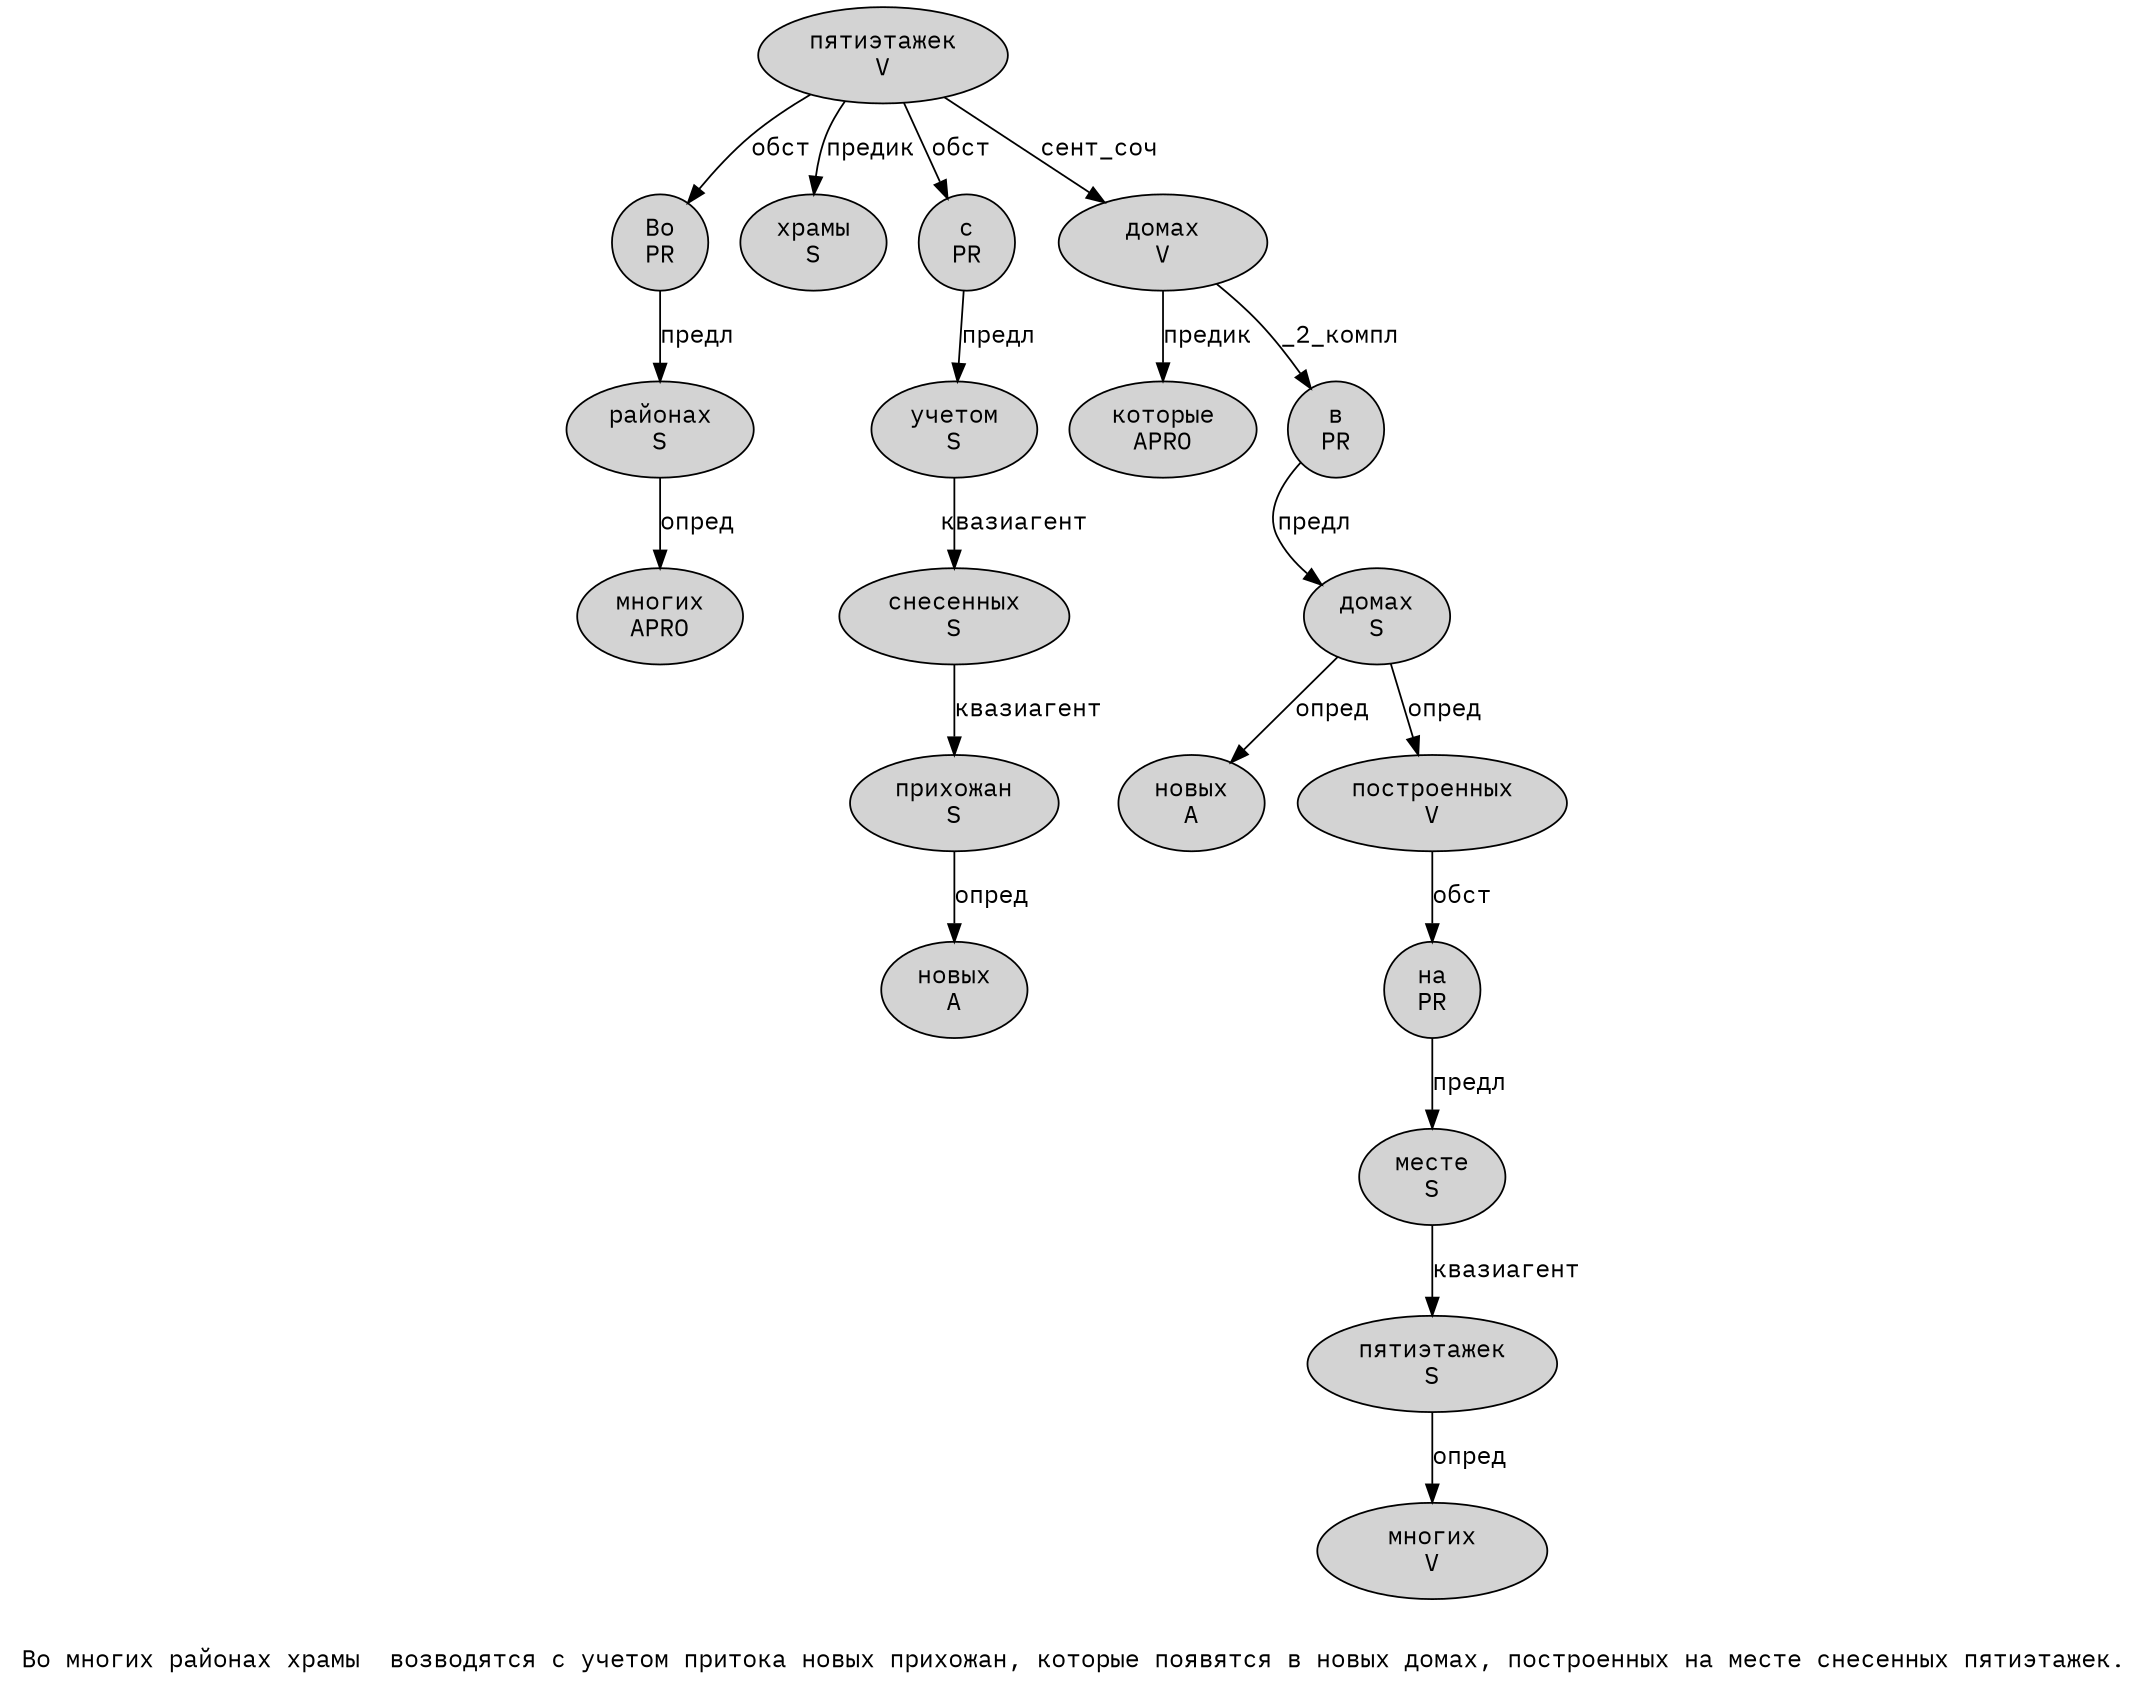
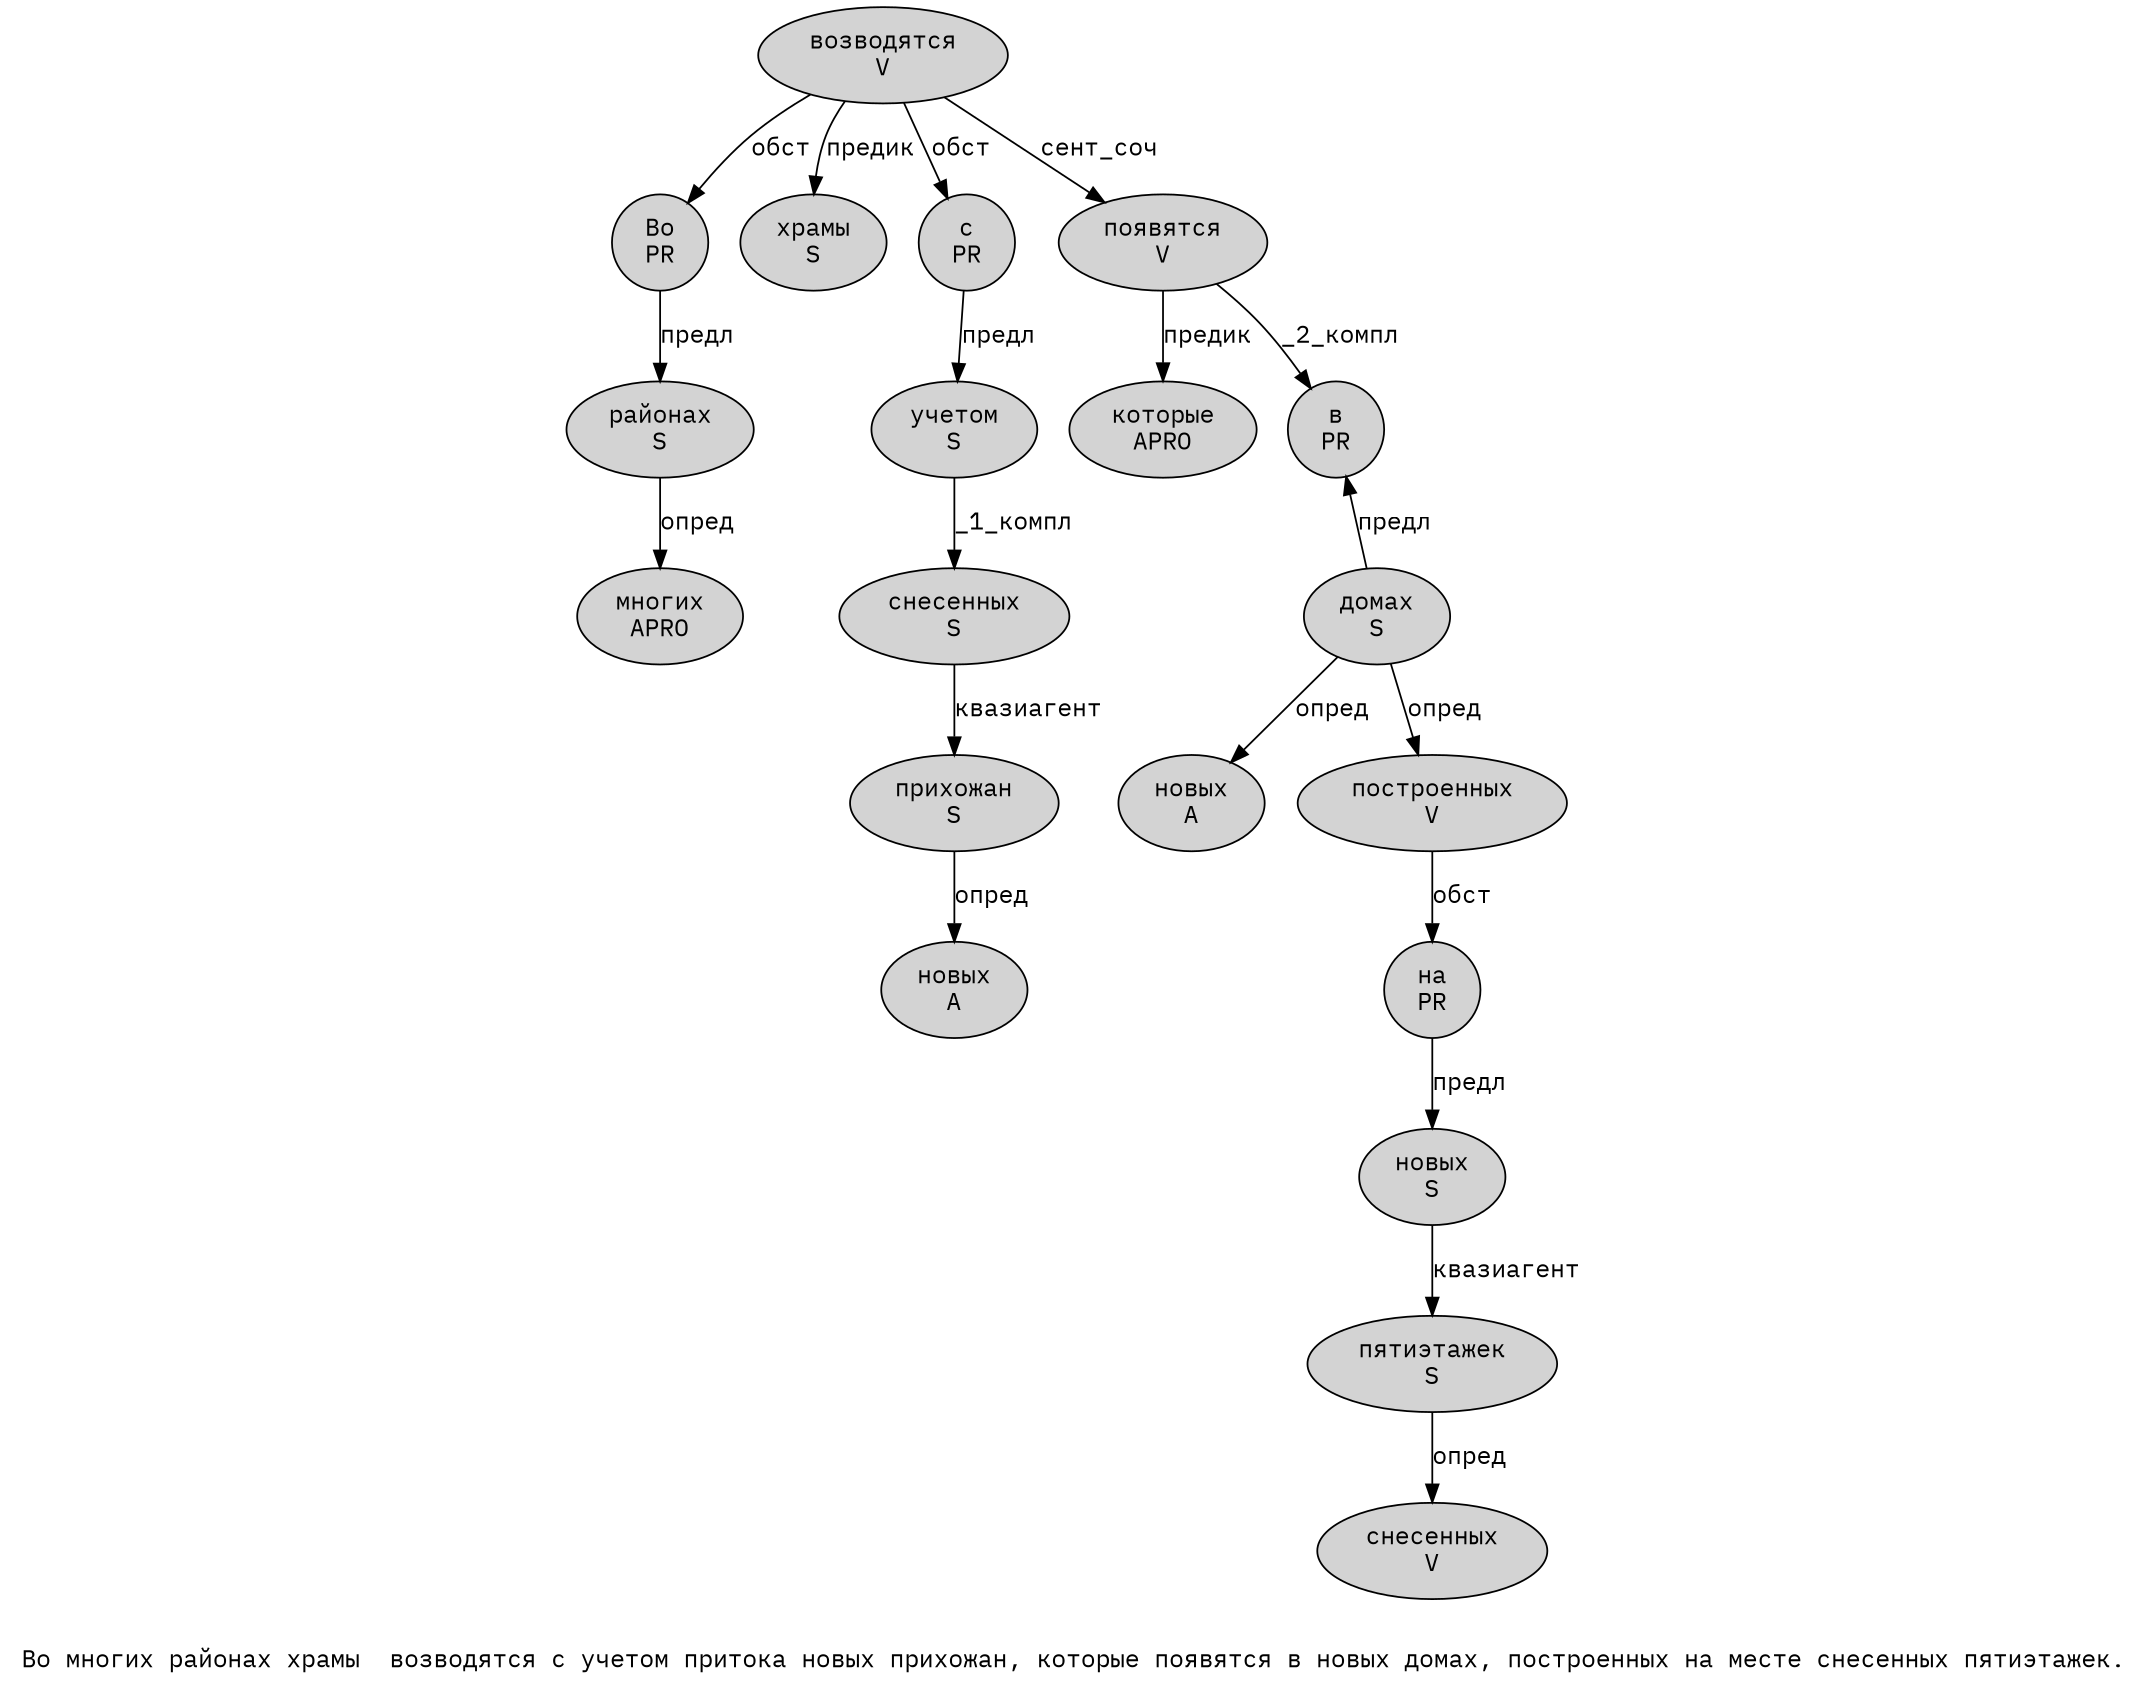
(883, 55) -> (883, 55)
(1163, 243) -> (1163, 243)
(1273, 520) -> (1358, 532)
(1014, 523) -> (1014, 523)
(1432, 1177) -> (1432, 1177)
(1432, 1551) -> (1432, 1551)
